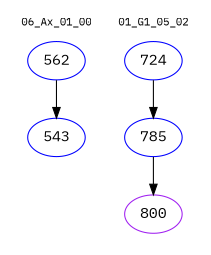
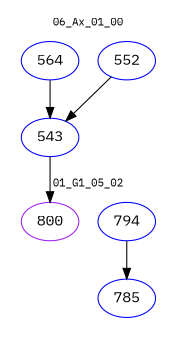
(56, 61) -> (50, 61)
none -> (127, 61)
(153, 61) -> (127, 222)
(153, 171) -> (50, 180)
